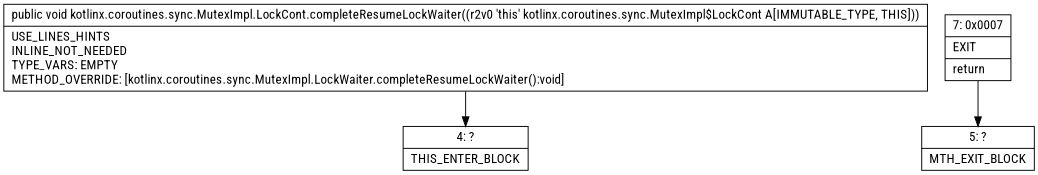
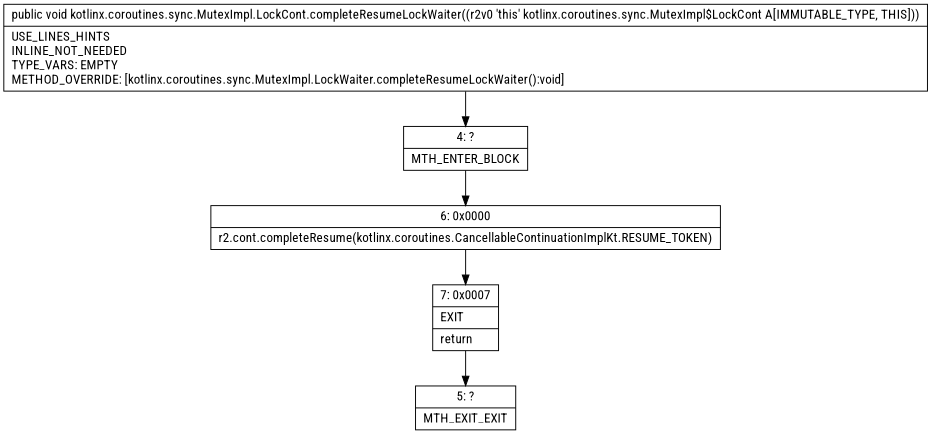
(466, 159) -> (466, 159)
(978, 159) -> (466, 418)
none -> (466, 228)
